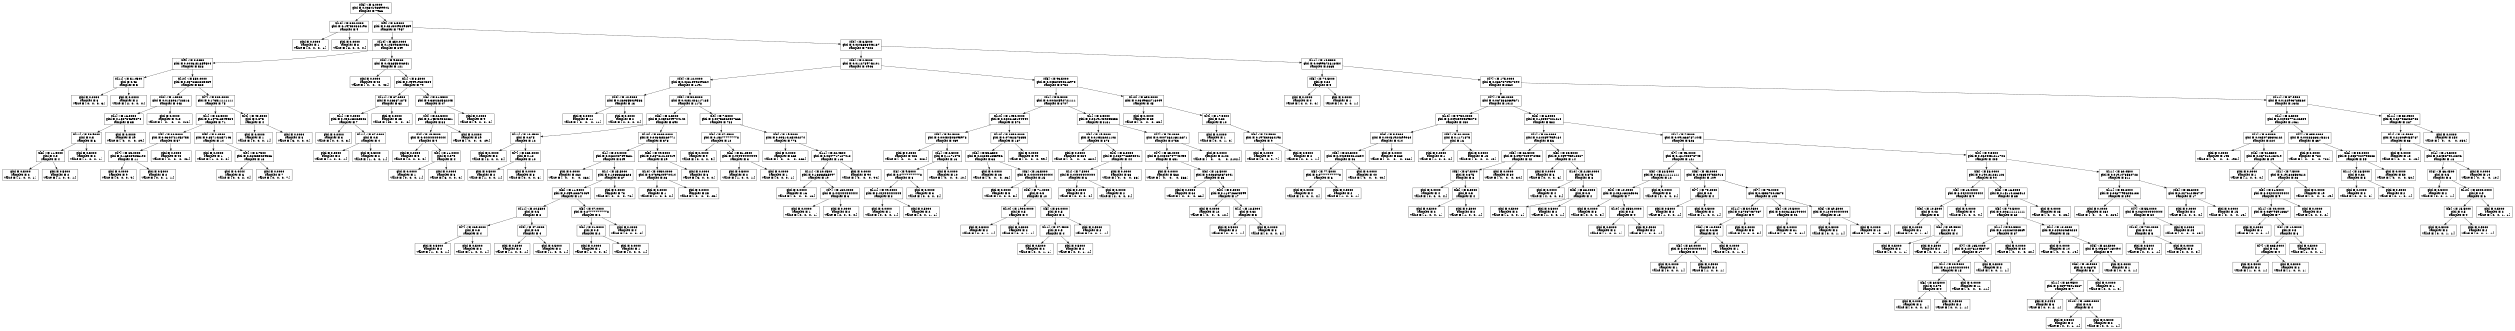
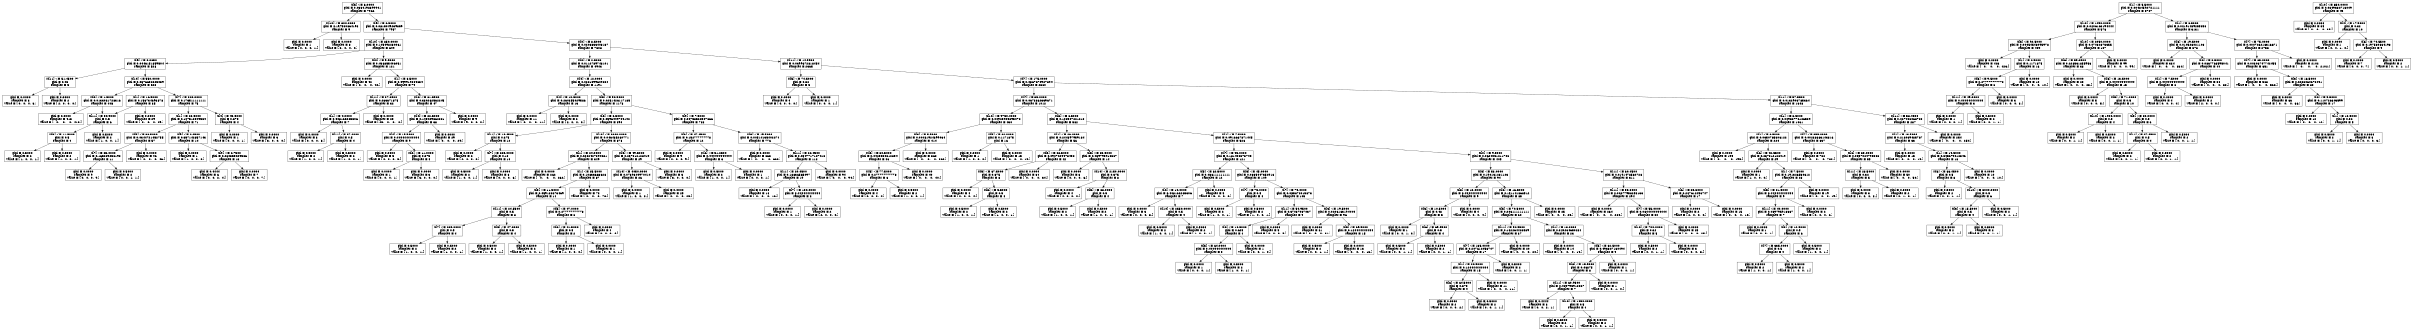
(1056, 82) -> none
(148, 110) -> (102, 109)
(1797, 202) -> (1345, 221)
